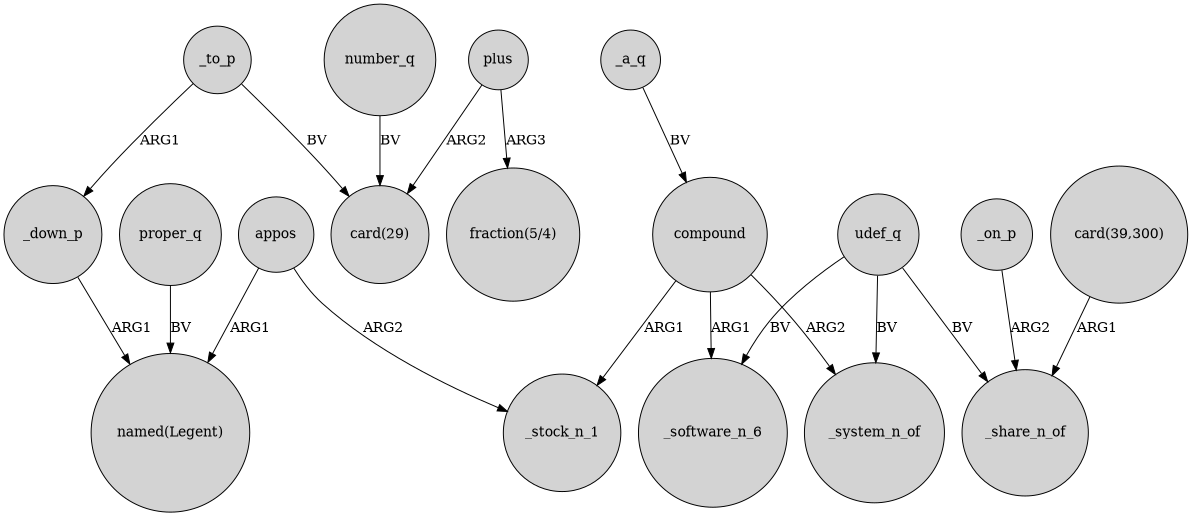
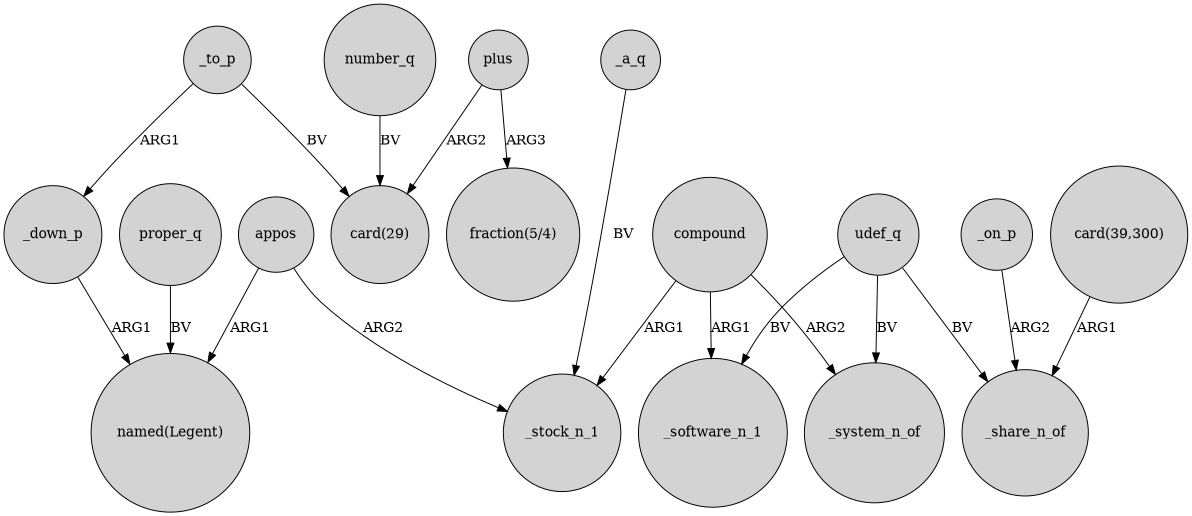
(663, 130) -> (602, 228)
(713, 433) -> (713, 433)
